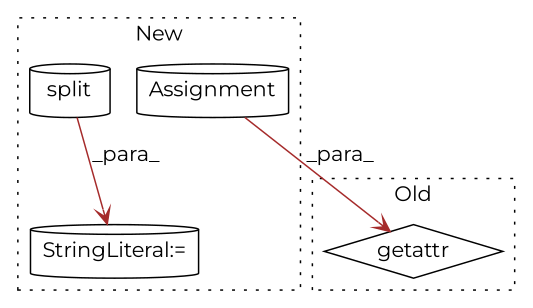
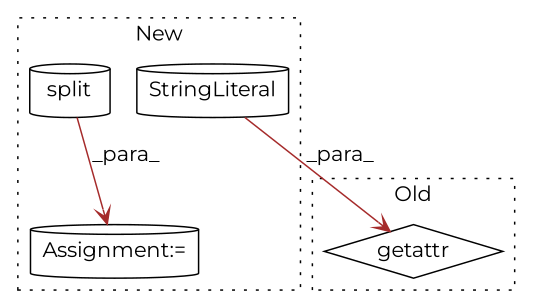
(213, 91) -> (213, 91)
(115, 251) -> (115, 251)
